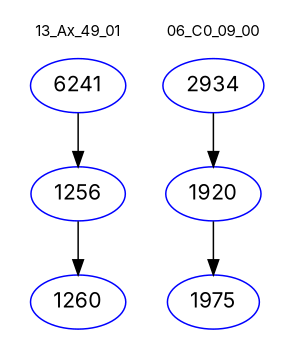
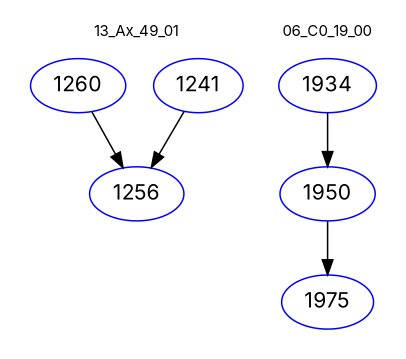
(213, 32) -> (328, 32)
(78, 86) -> (198, 86)
(213, 86) -> (328, 86)
(213, 194) -> (328, 194)
(78, 241) -> (104, 133)
